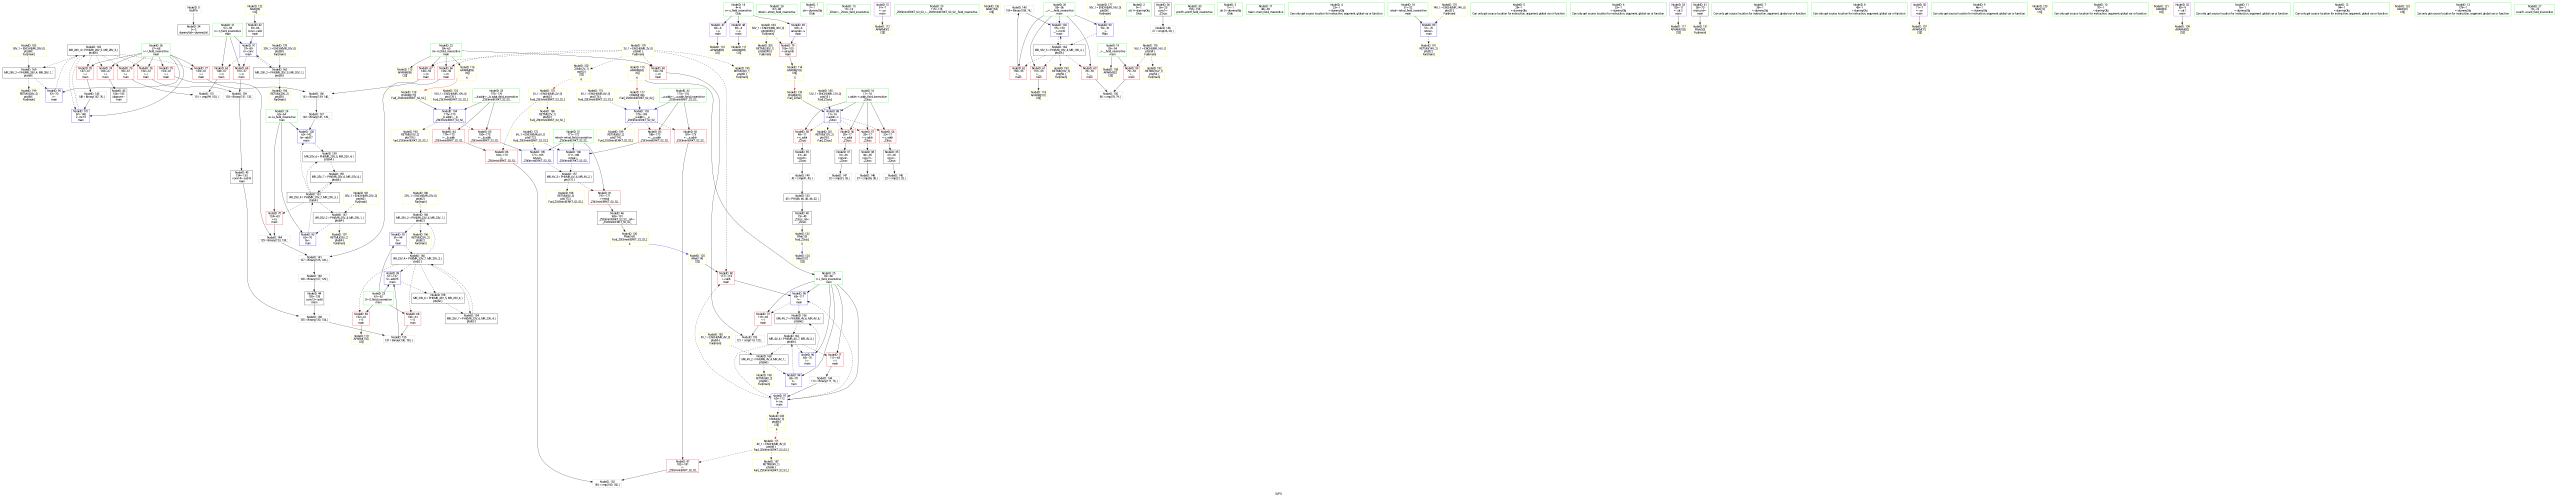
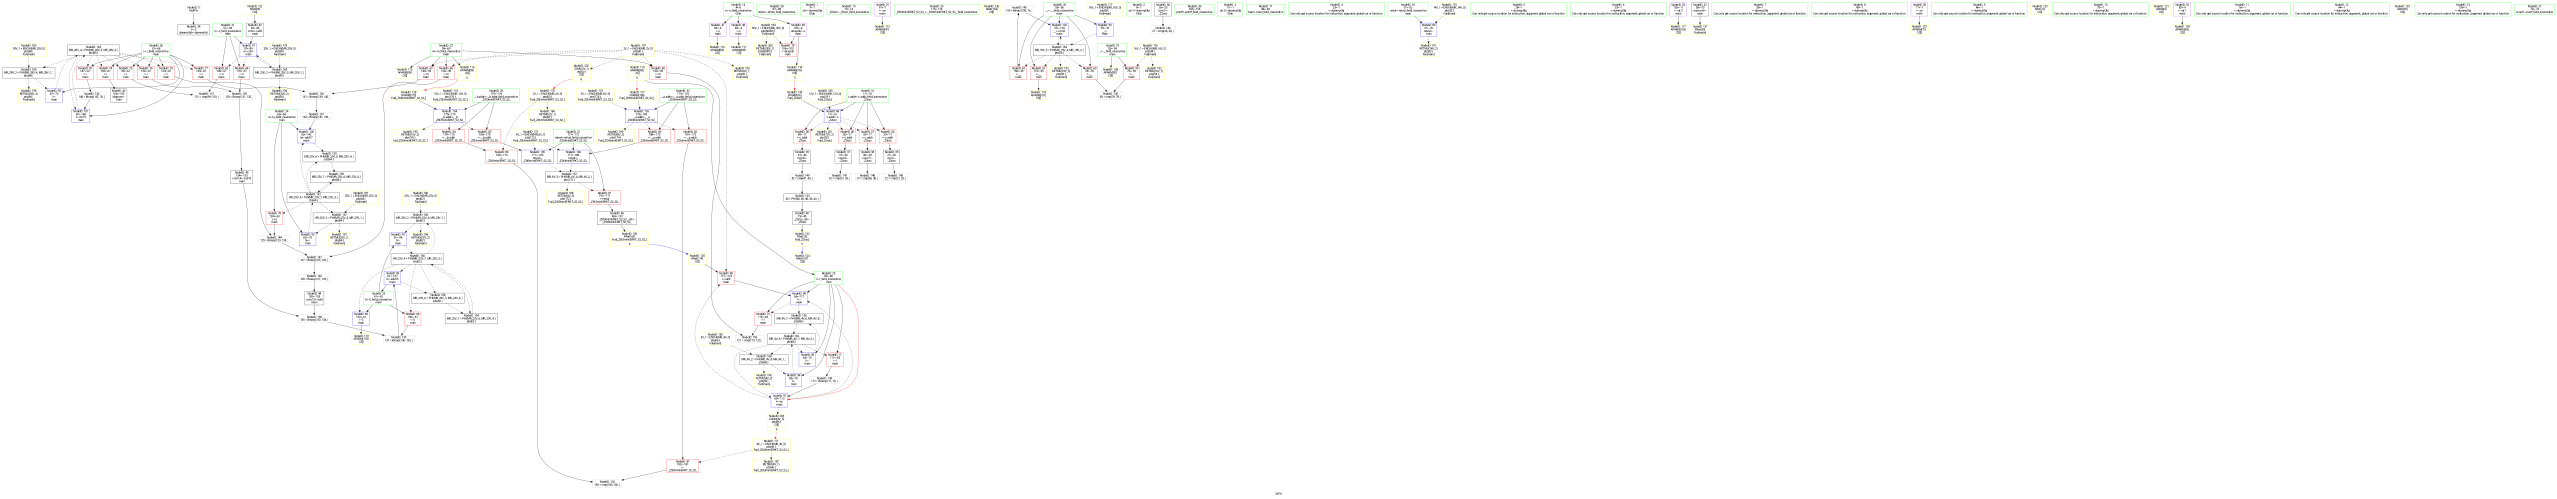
none -> (145, 59)
(791, 60) -> (798, 50)
(563, 82) -> (563, 82)
(386, 289) -> (385, 287)
(361, 319) -> (361, 319)
(858, 364) -> (858, 364)
